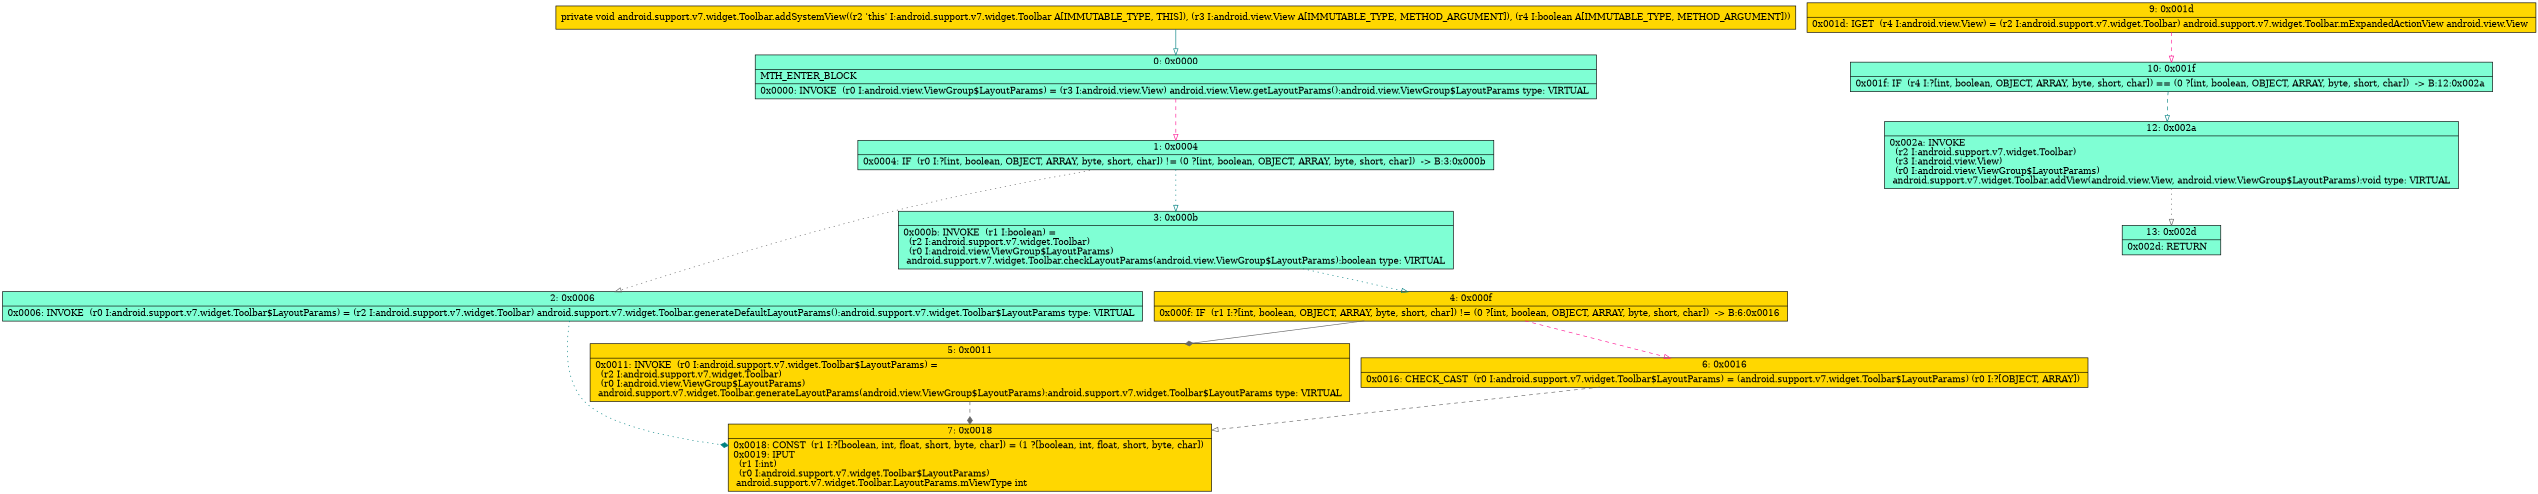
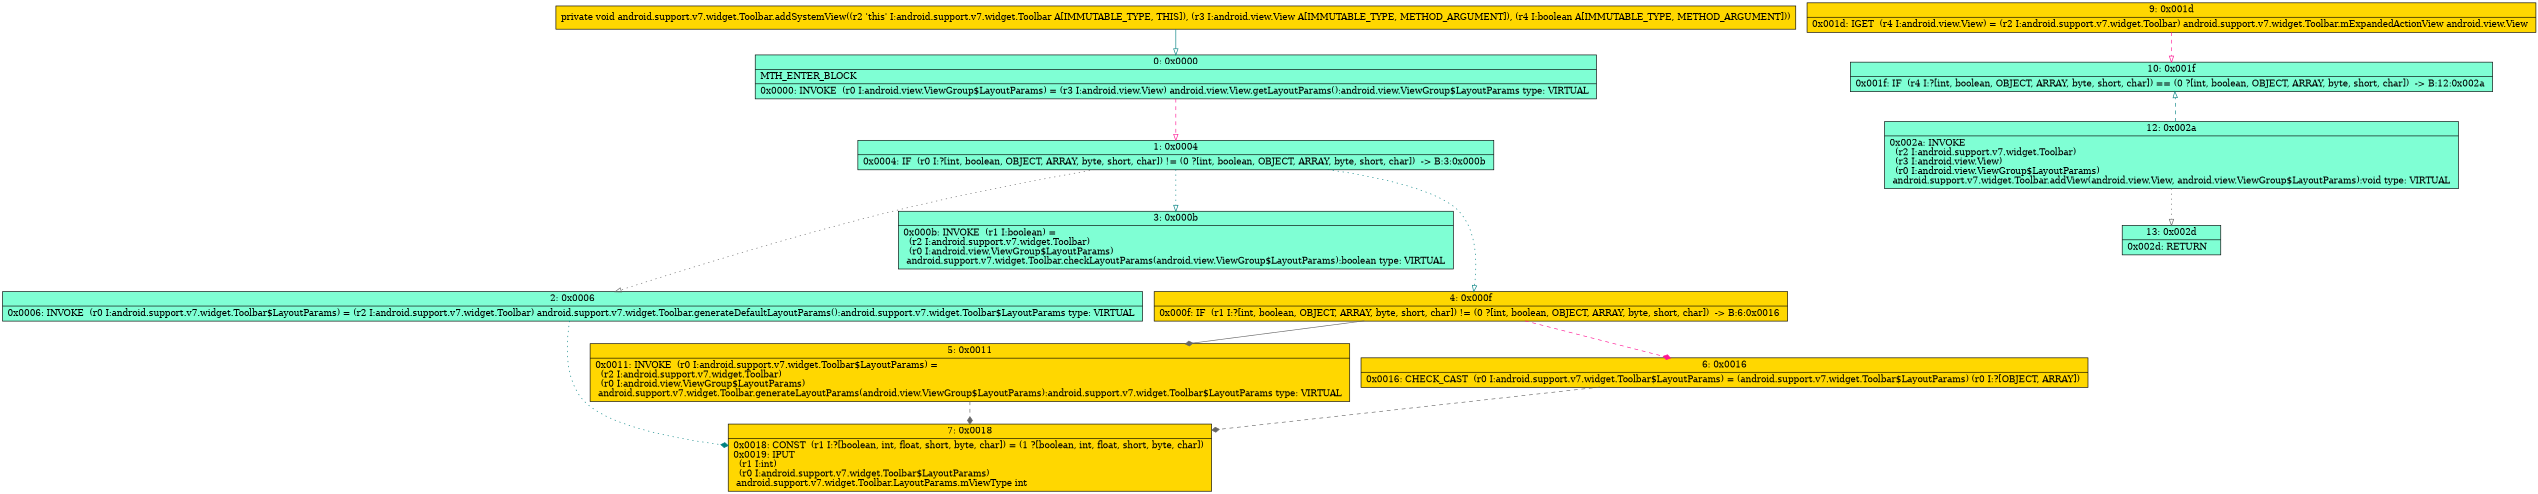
(2167, 103) -> (2176, 110)
(1352, 280) -> (1433, 195)
(1594, 339) -> (1594, 339)
(1410, 408) -> (1410, 408)
